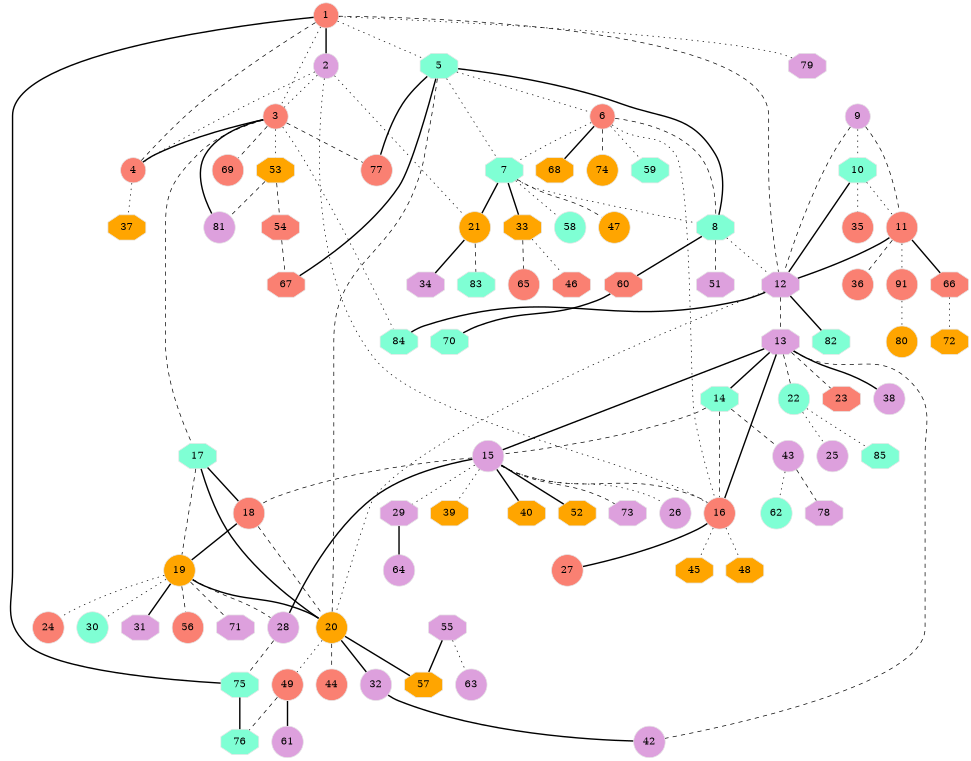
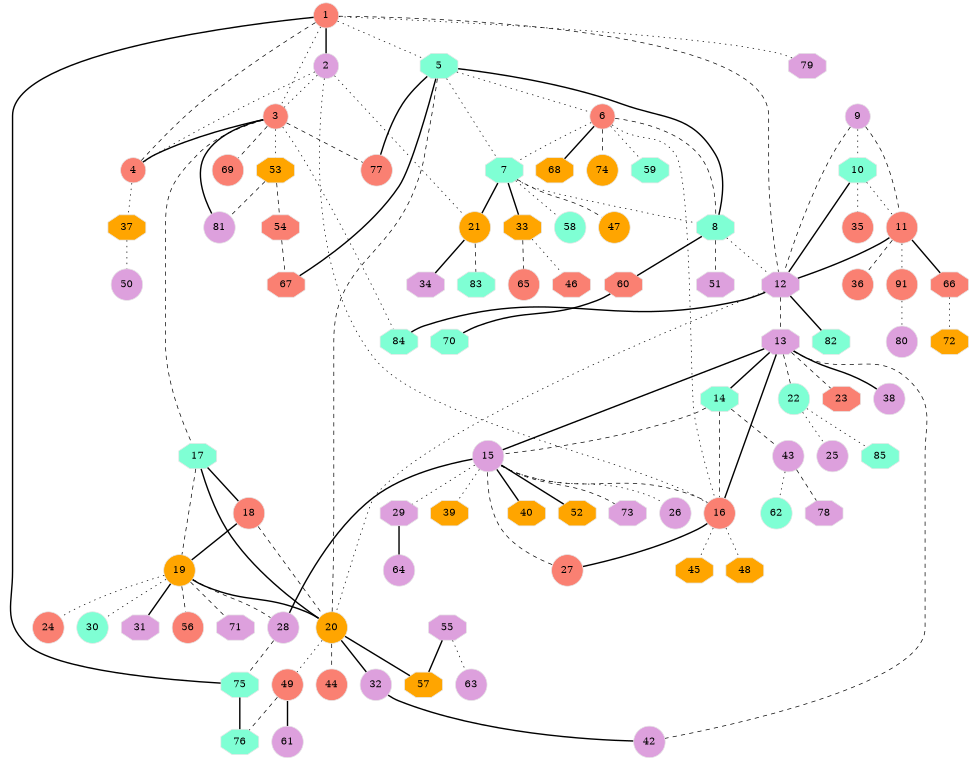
none -> (127, 285)
(902, 342) -> (902, 342)
(365, 473) -> (502, 531)
